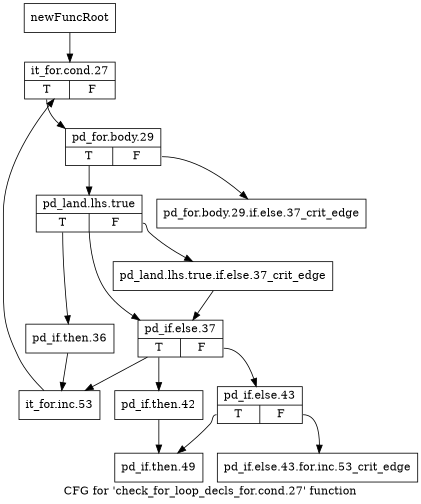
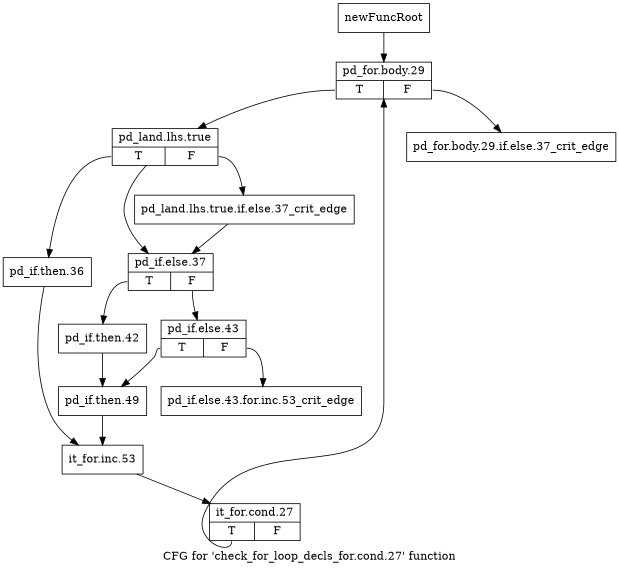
(70, 43) -> (384, 43)
(120, 372) -> (103, 426)
